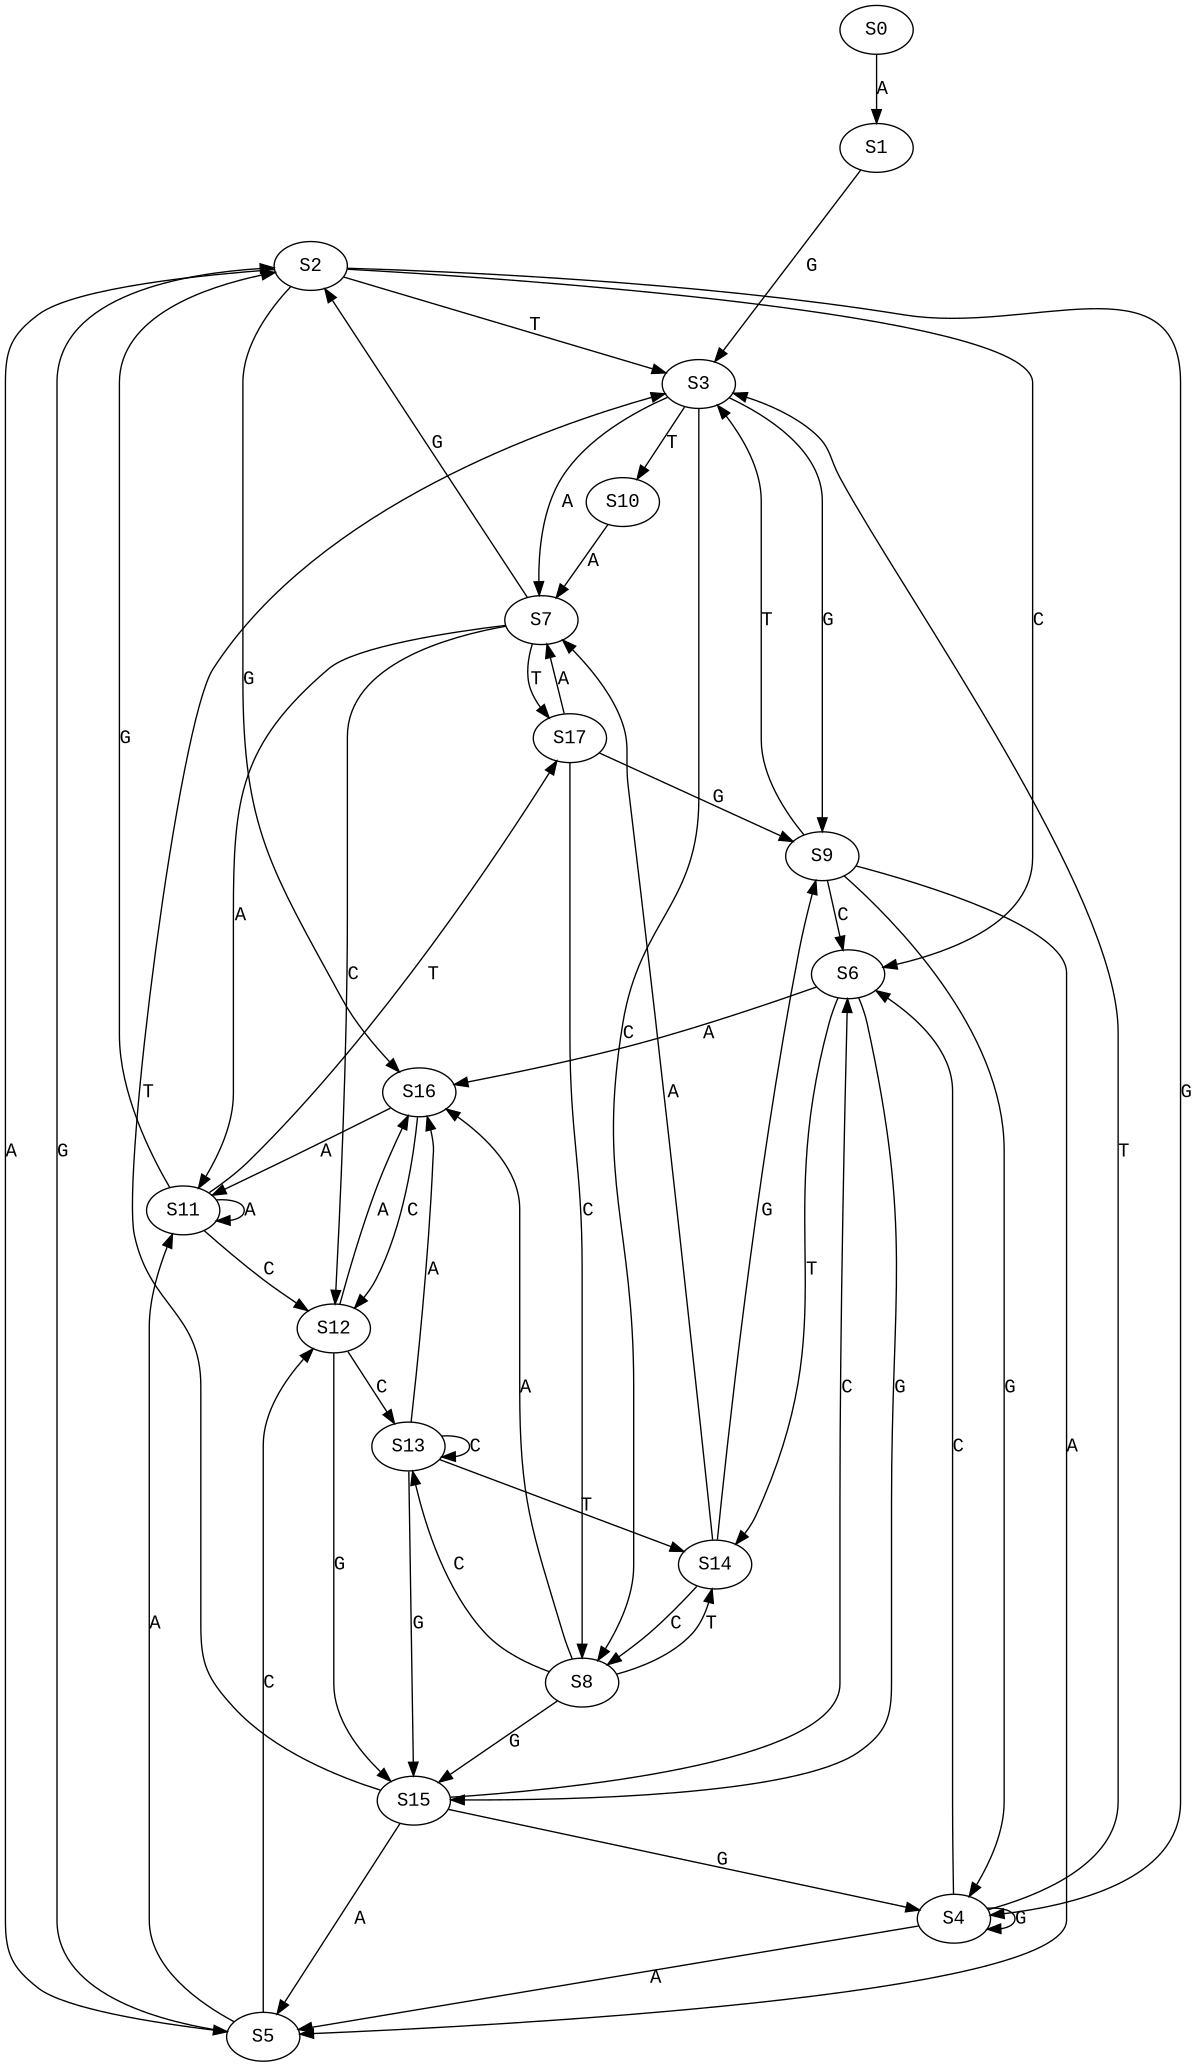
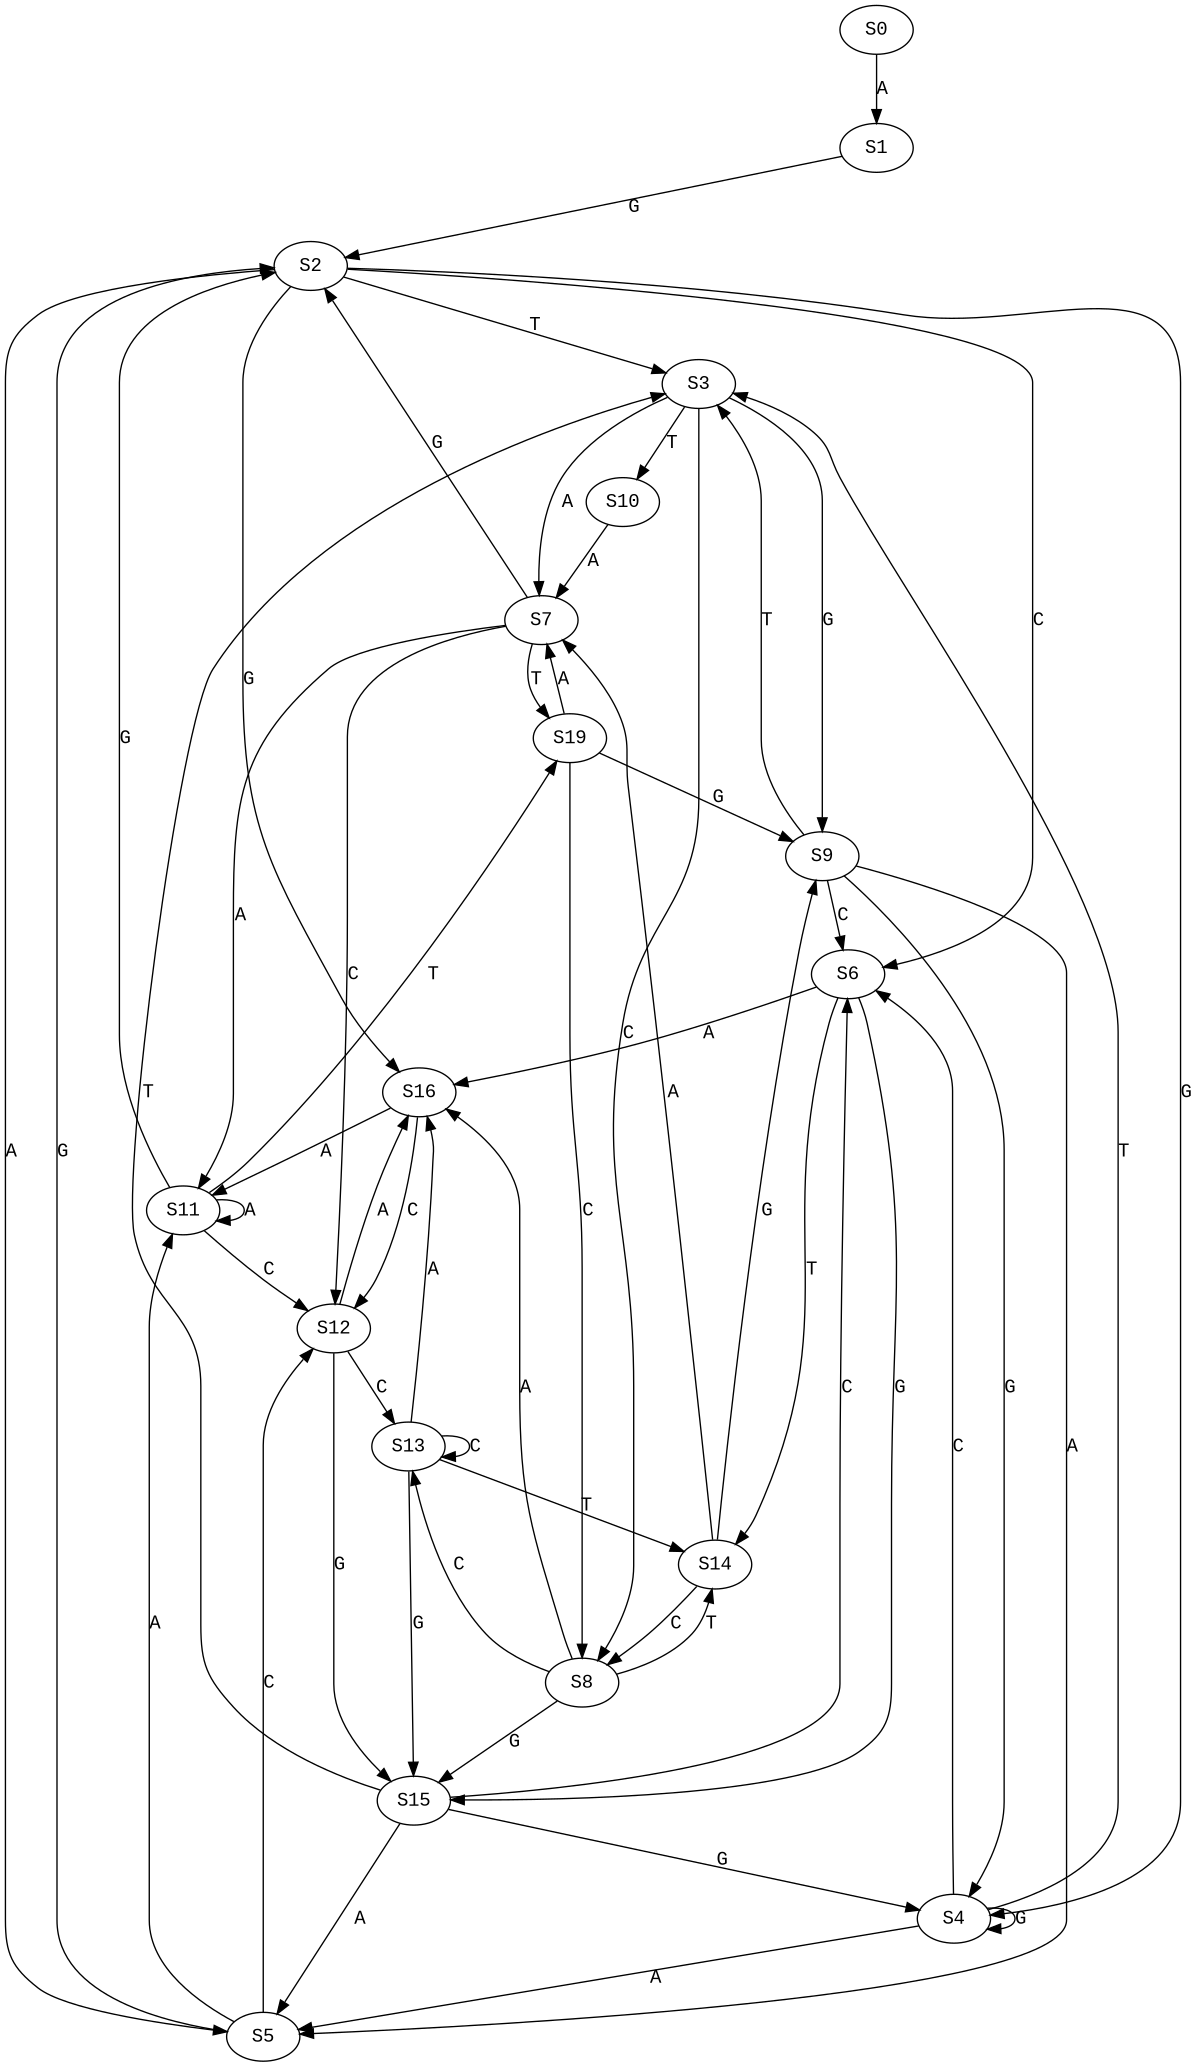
(792, 260) -> (600, 206)
(570, 738) -> (570, 738)
